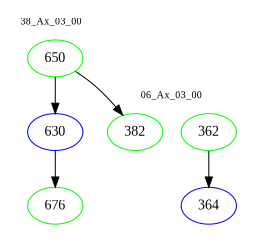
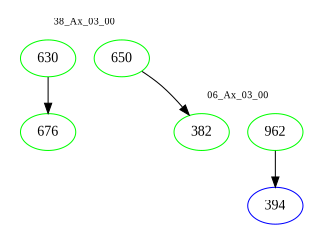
(55, 90) -> none
(55, 132) -> (48, 58)
(209, 132) -> (275, 132)
(209, 206) -> (275, 206)
